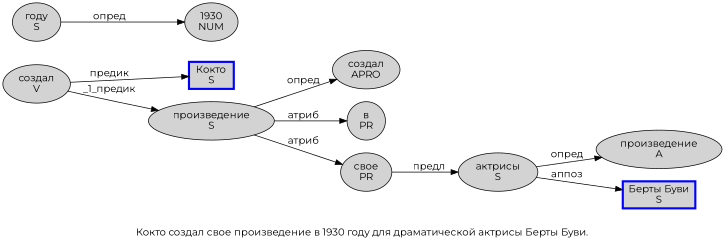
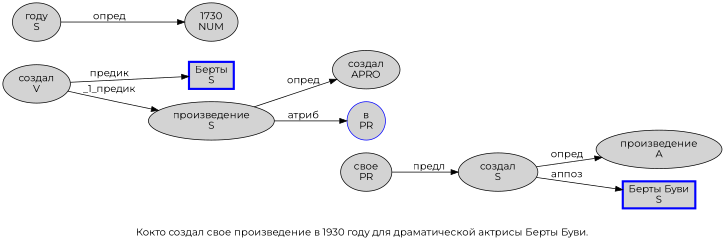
(211, 22) -> (211, 22)
(211, 75) -> (211, 75)
(366, 121) -> (366, 121)
(295, 149) -> none
(498, 172) -> (498, 172)
